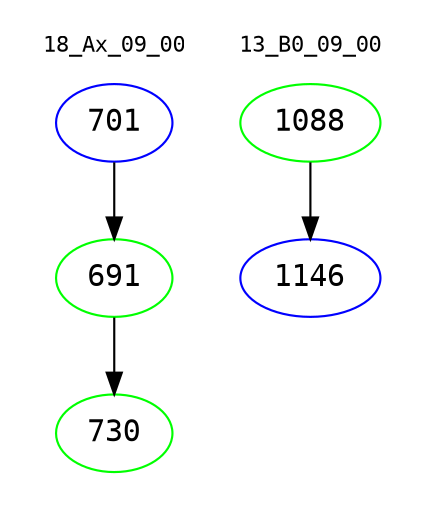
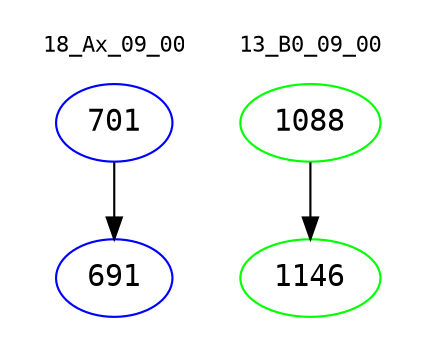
(114, 278) -> (114, 278)
(310, 278) -> (310, 278)
(114, 433) -> none
